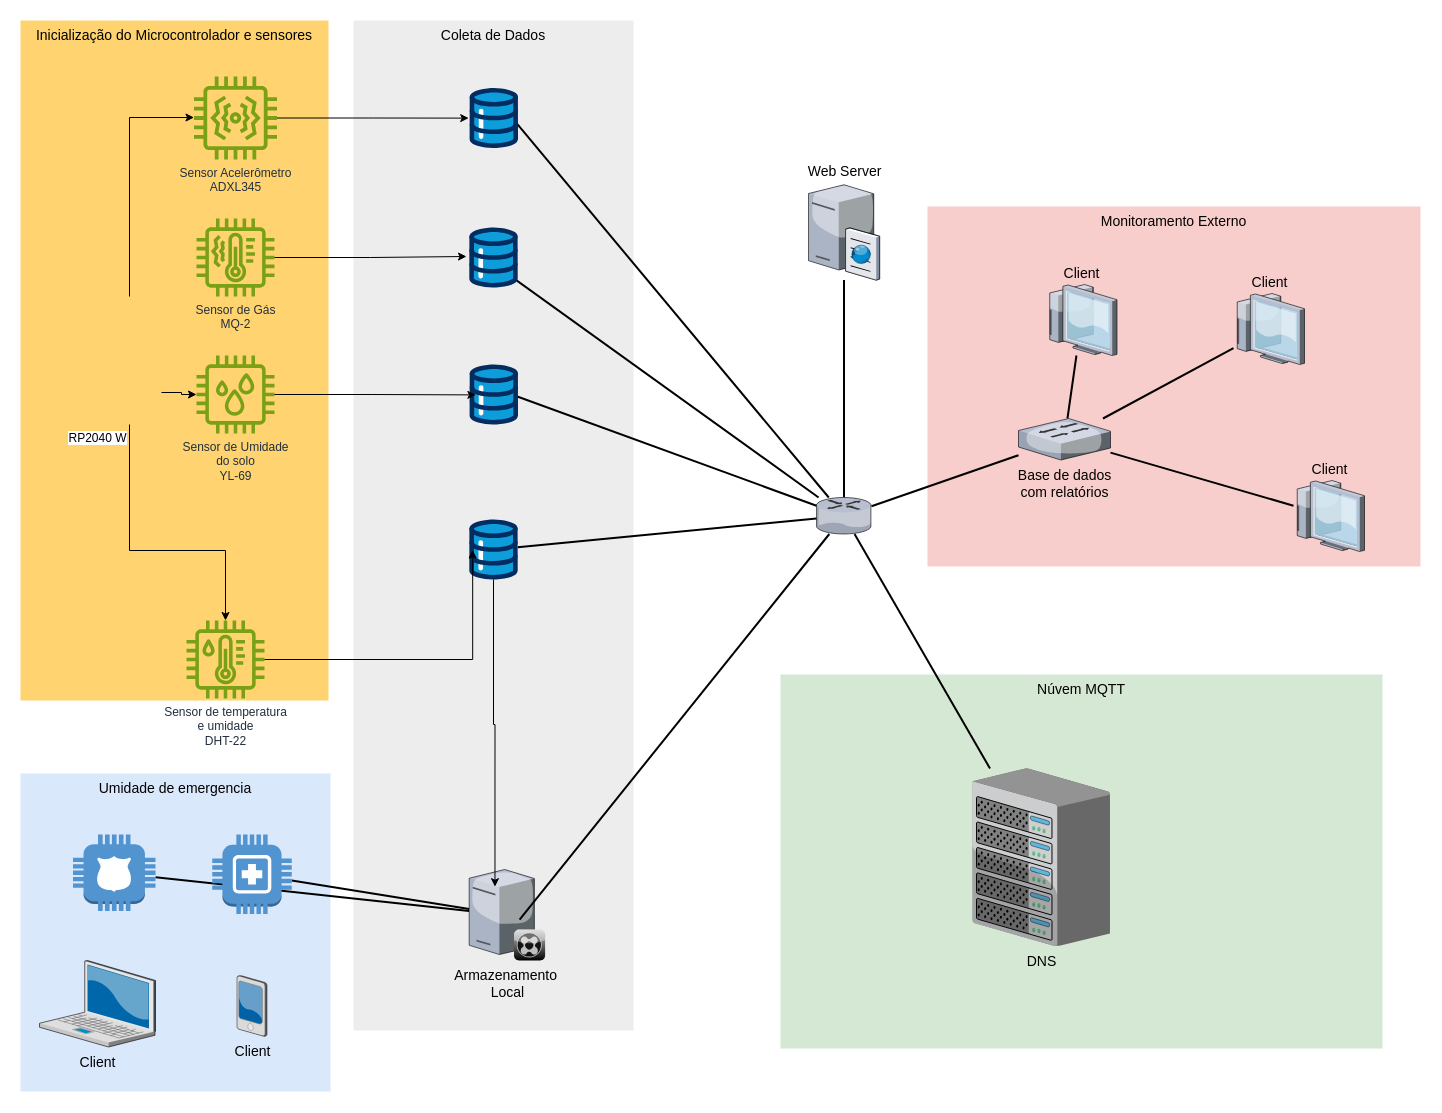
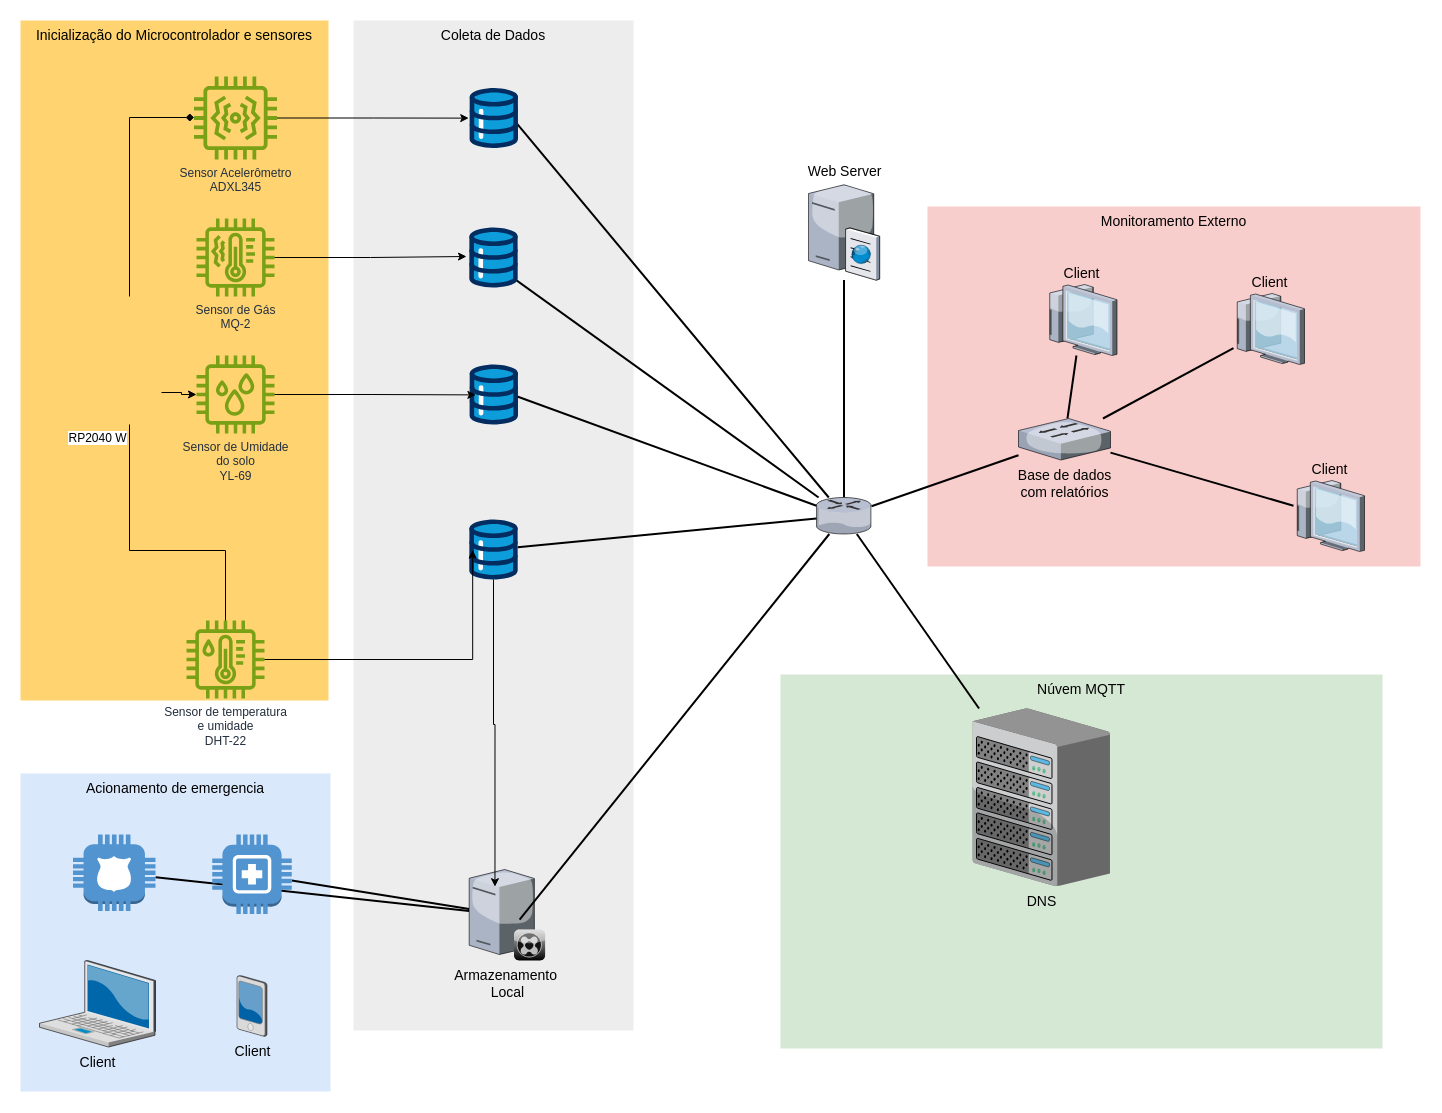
(186, 118) -> (185, 118)
(226, 612) -> (226, 614)
(176, 789) -> (176, 789)
(1041, 857) -> (1041, 797)
